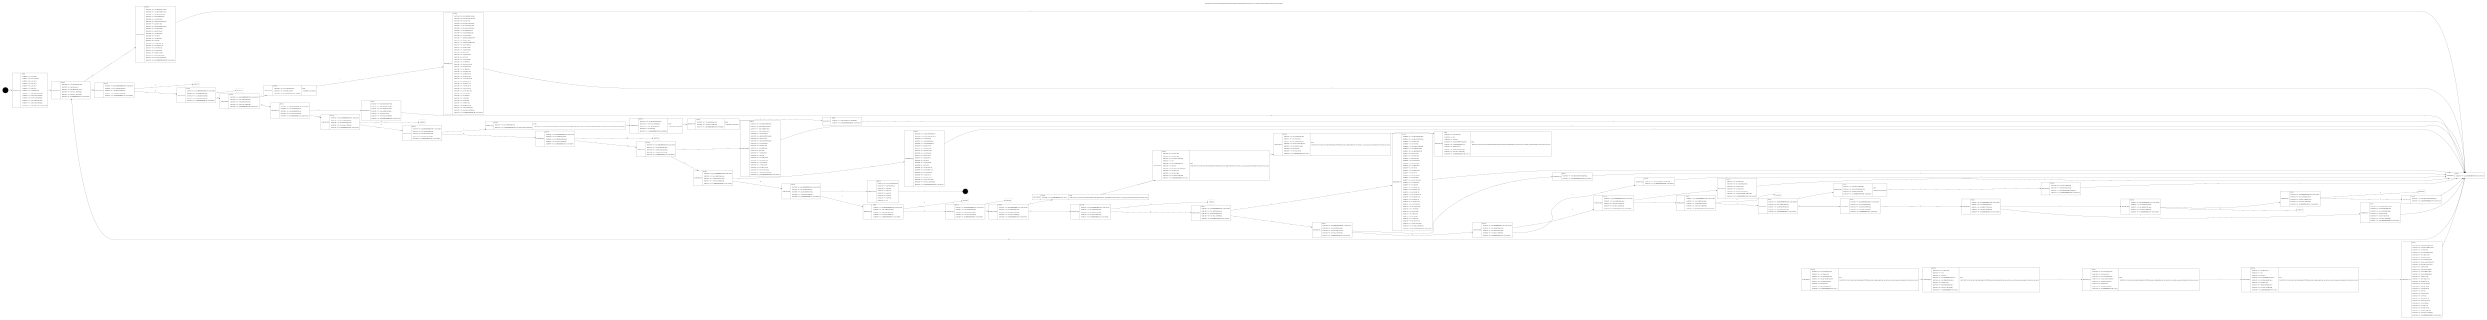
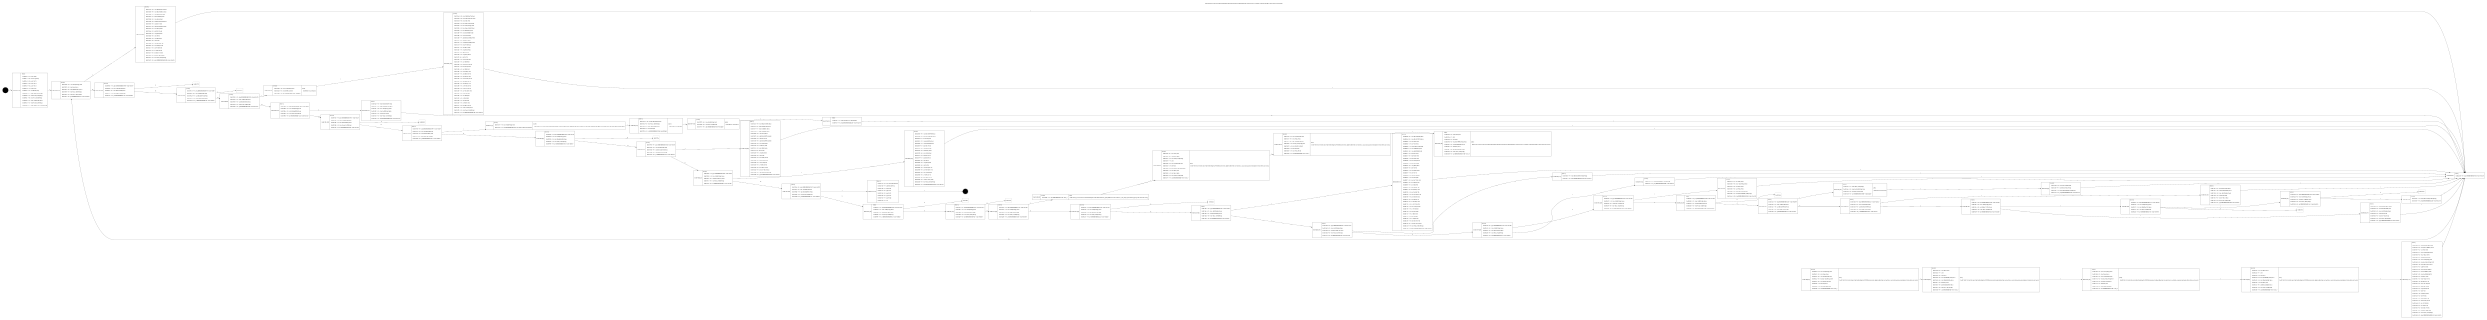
none -> (2220, 195)
